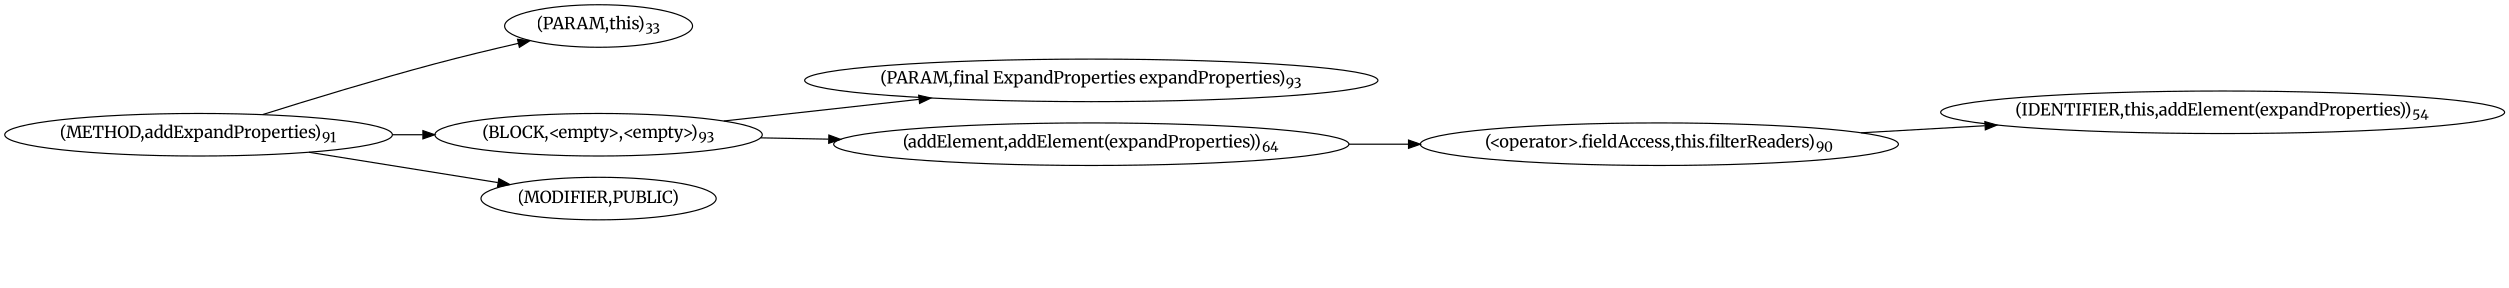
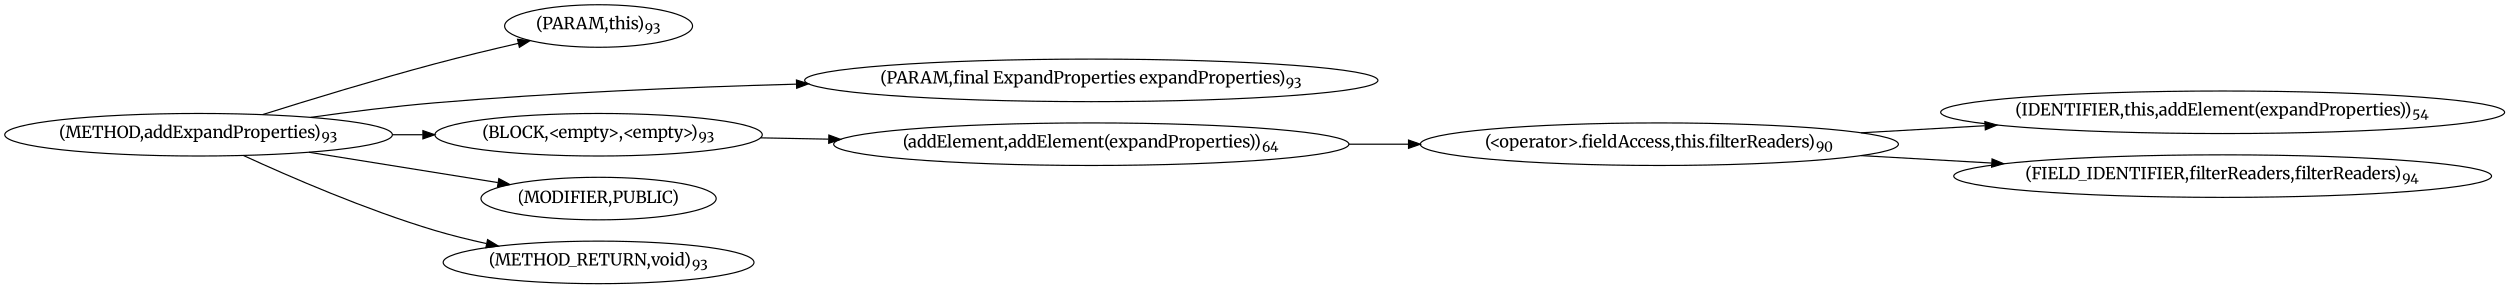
(653, 24) -> (653, 24)
(821, 110) -> (553, 94)
(330, 133) -> (330, 133)
none -> (2223, 176)
none -> (599, 262)
